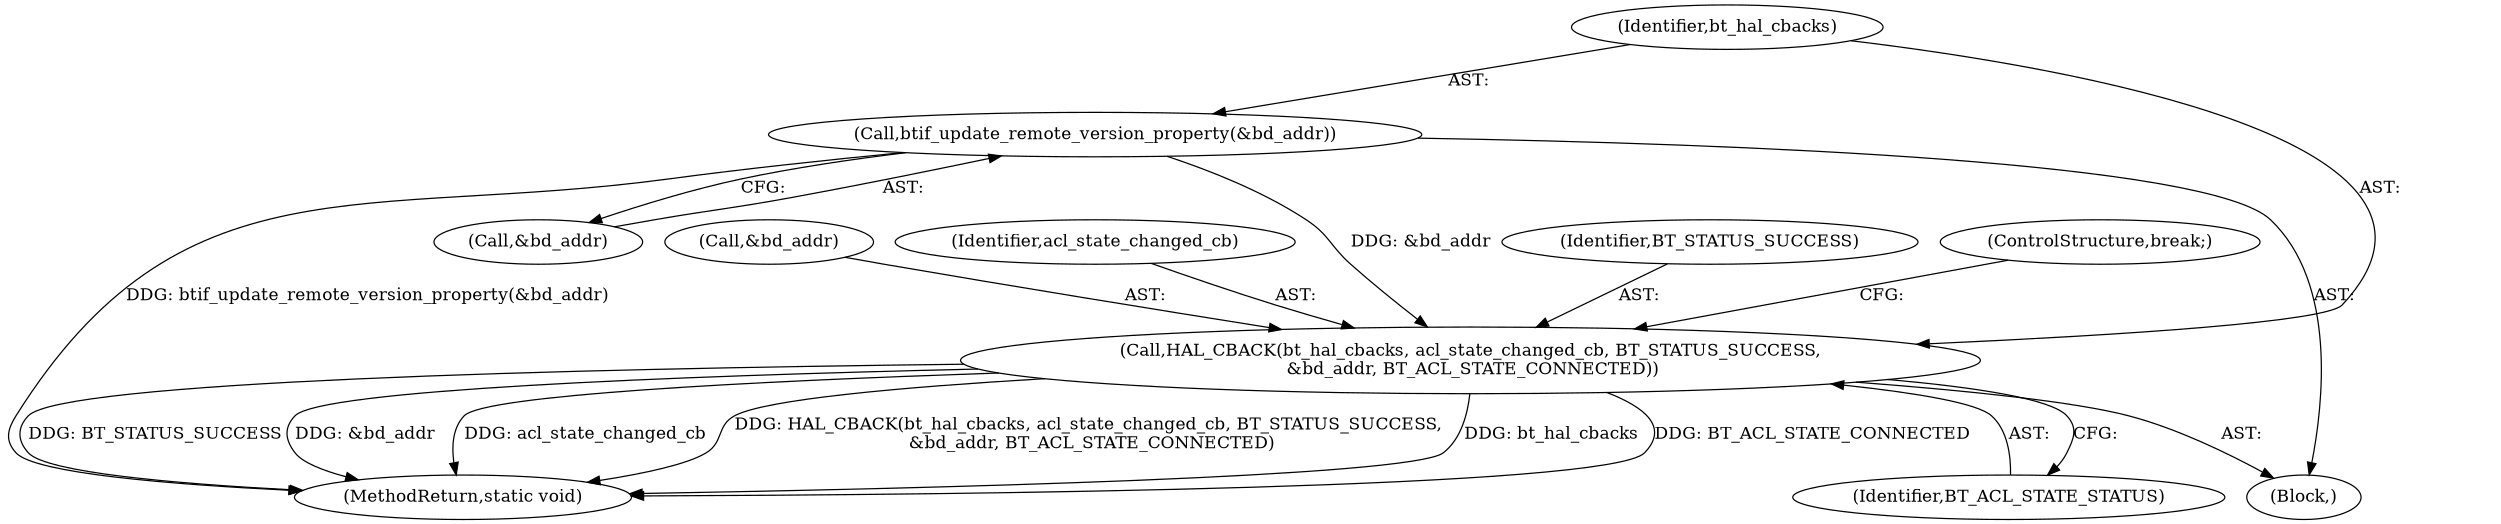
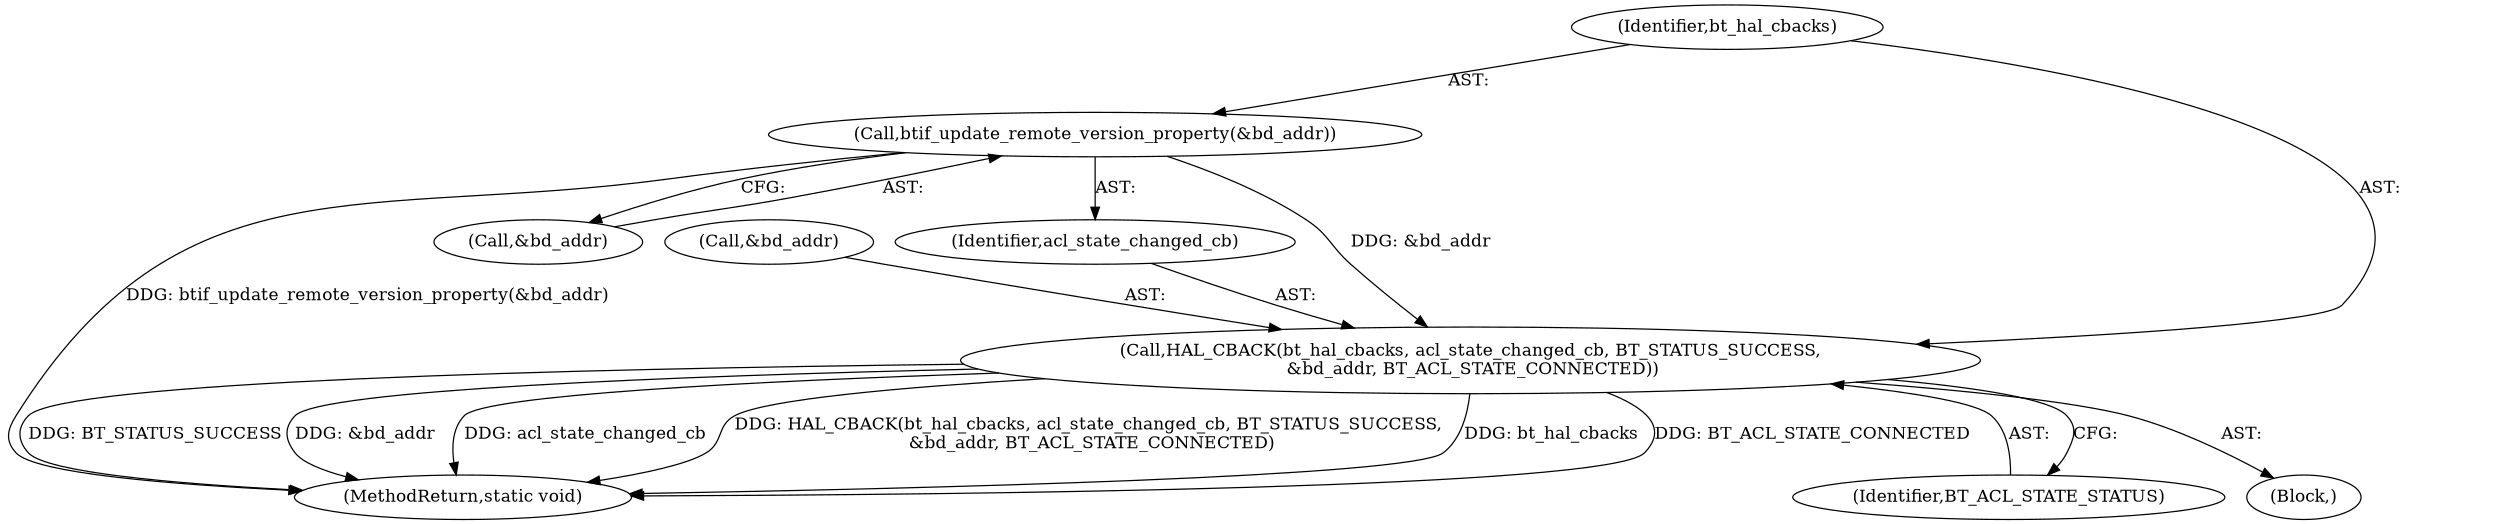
(1976, 162) -> (1095, 182)
(1710, 242) -> none
(2100, 242) -> none
